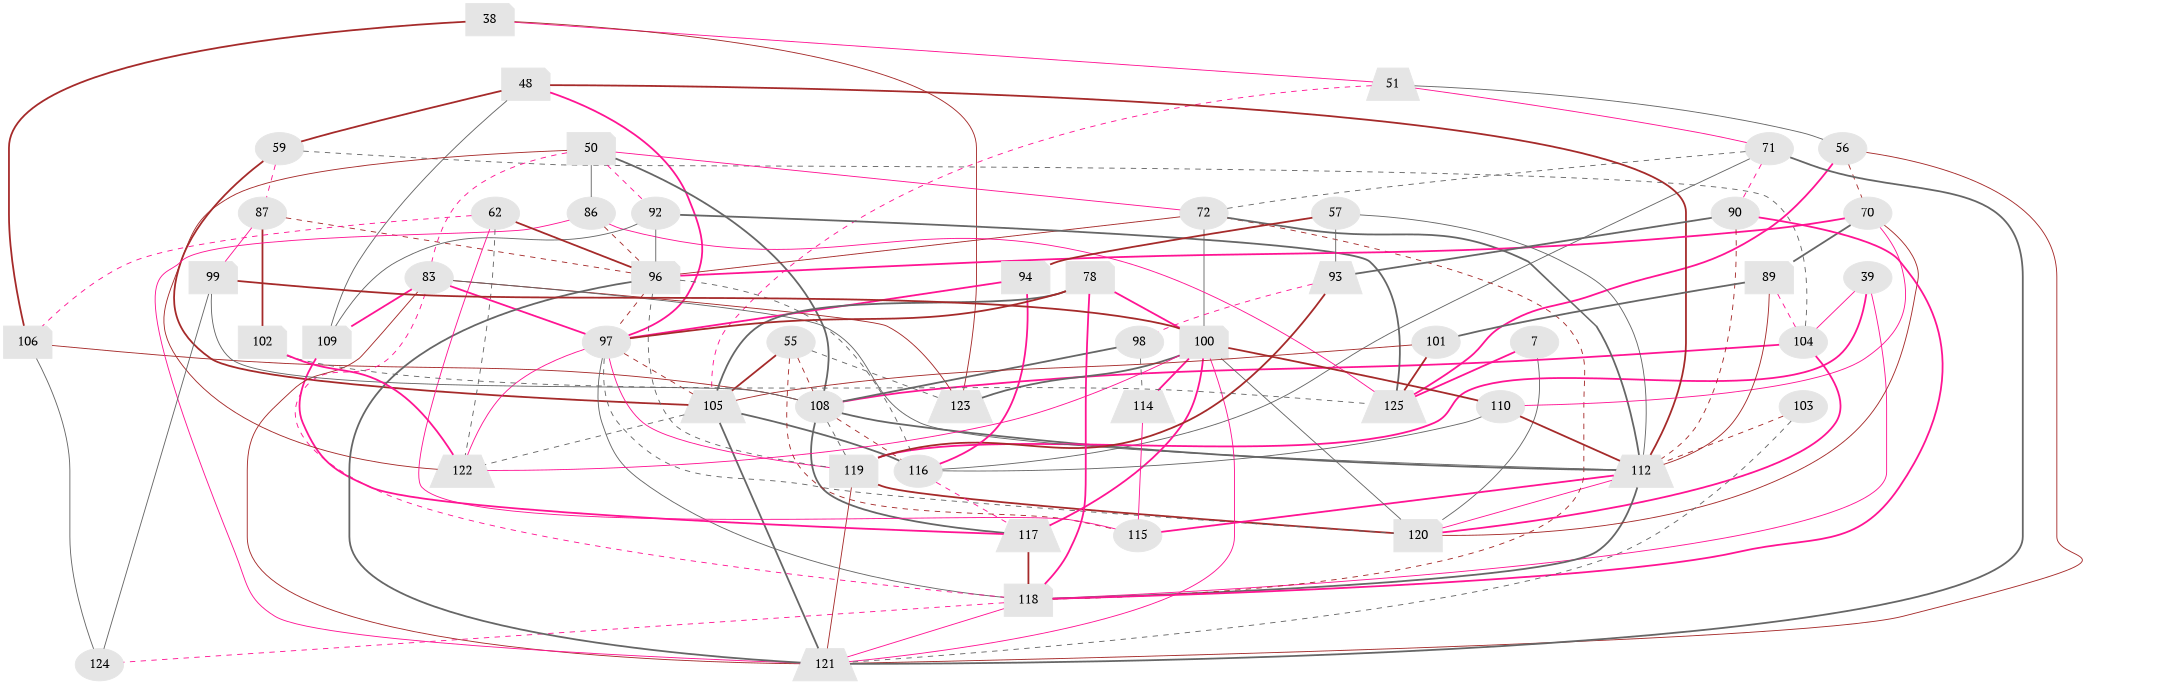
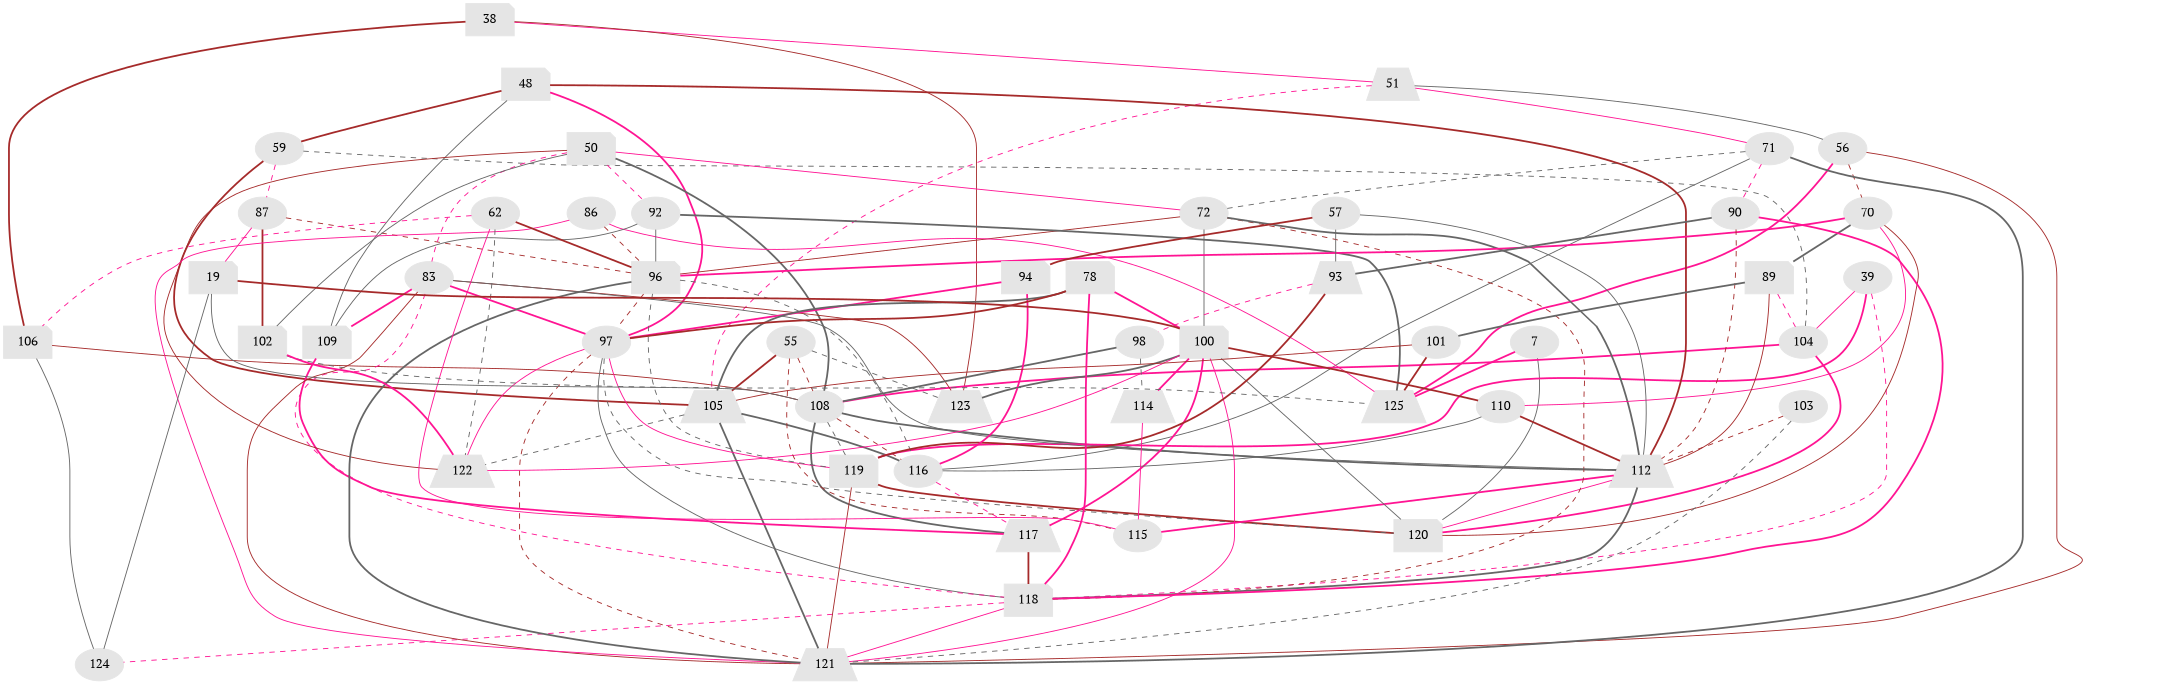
(591, 181) -> (415, 211)
(213, 278) -> (213, 278)
(657, 373) -> (553, 579)
(1645, 550) -> (1645, 550)
